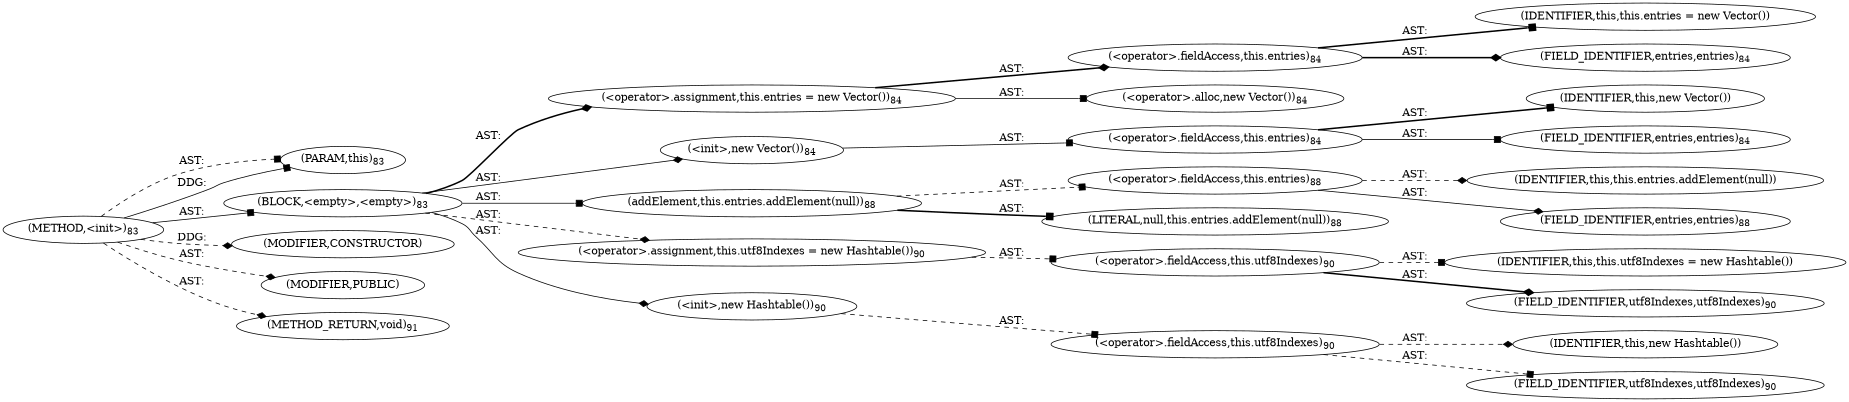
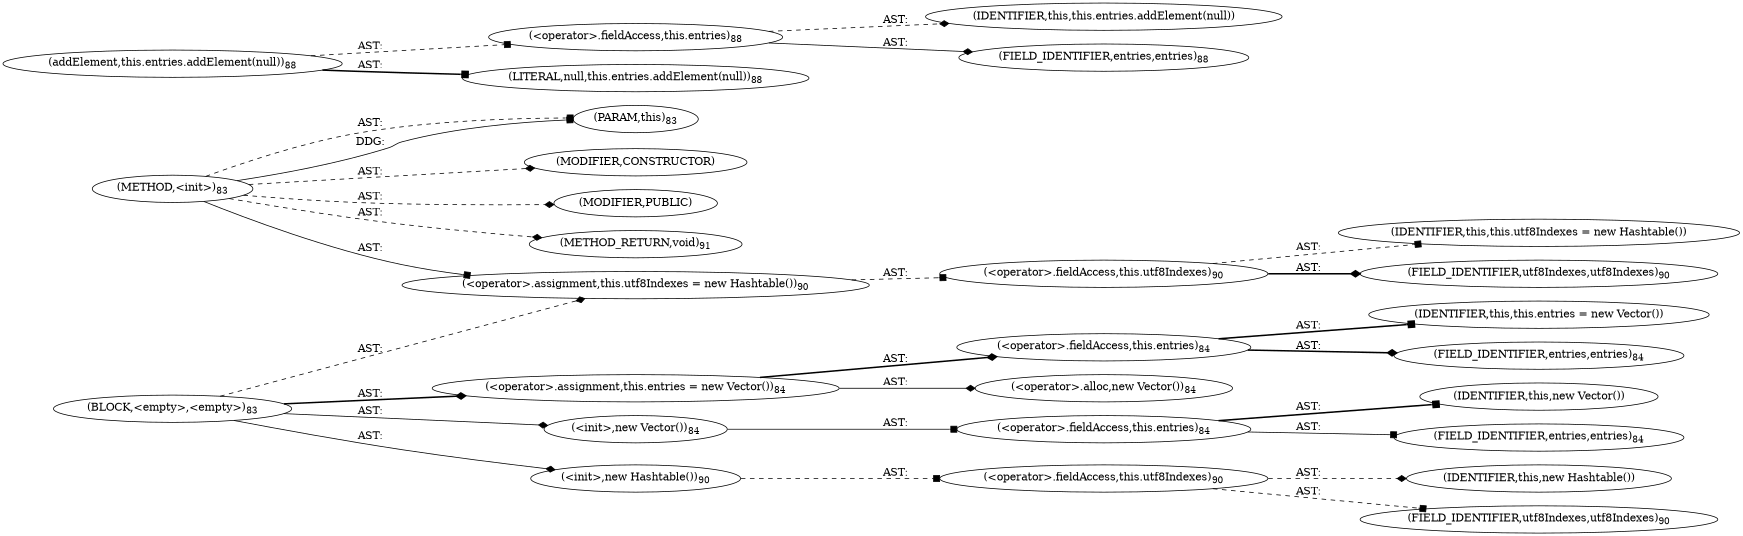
(1017, 99) -> (903, 388)
(518, 203) -> none
(199, 218) -> (331, 246)
(194, 238) -> (372, 172)
